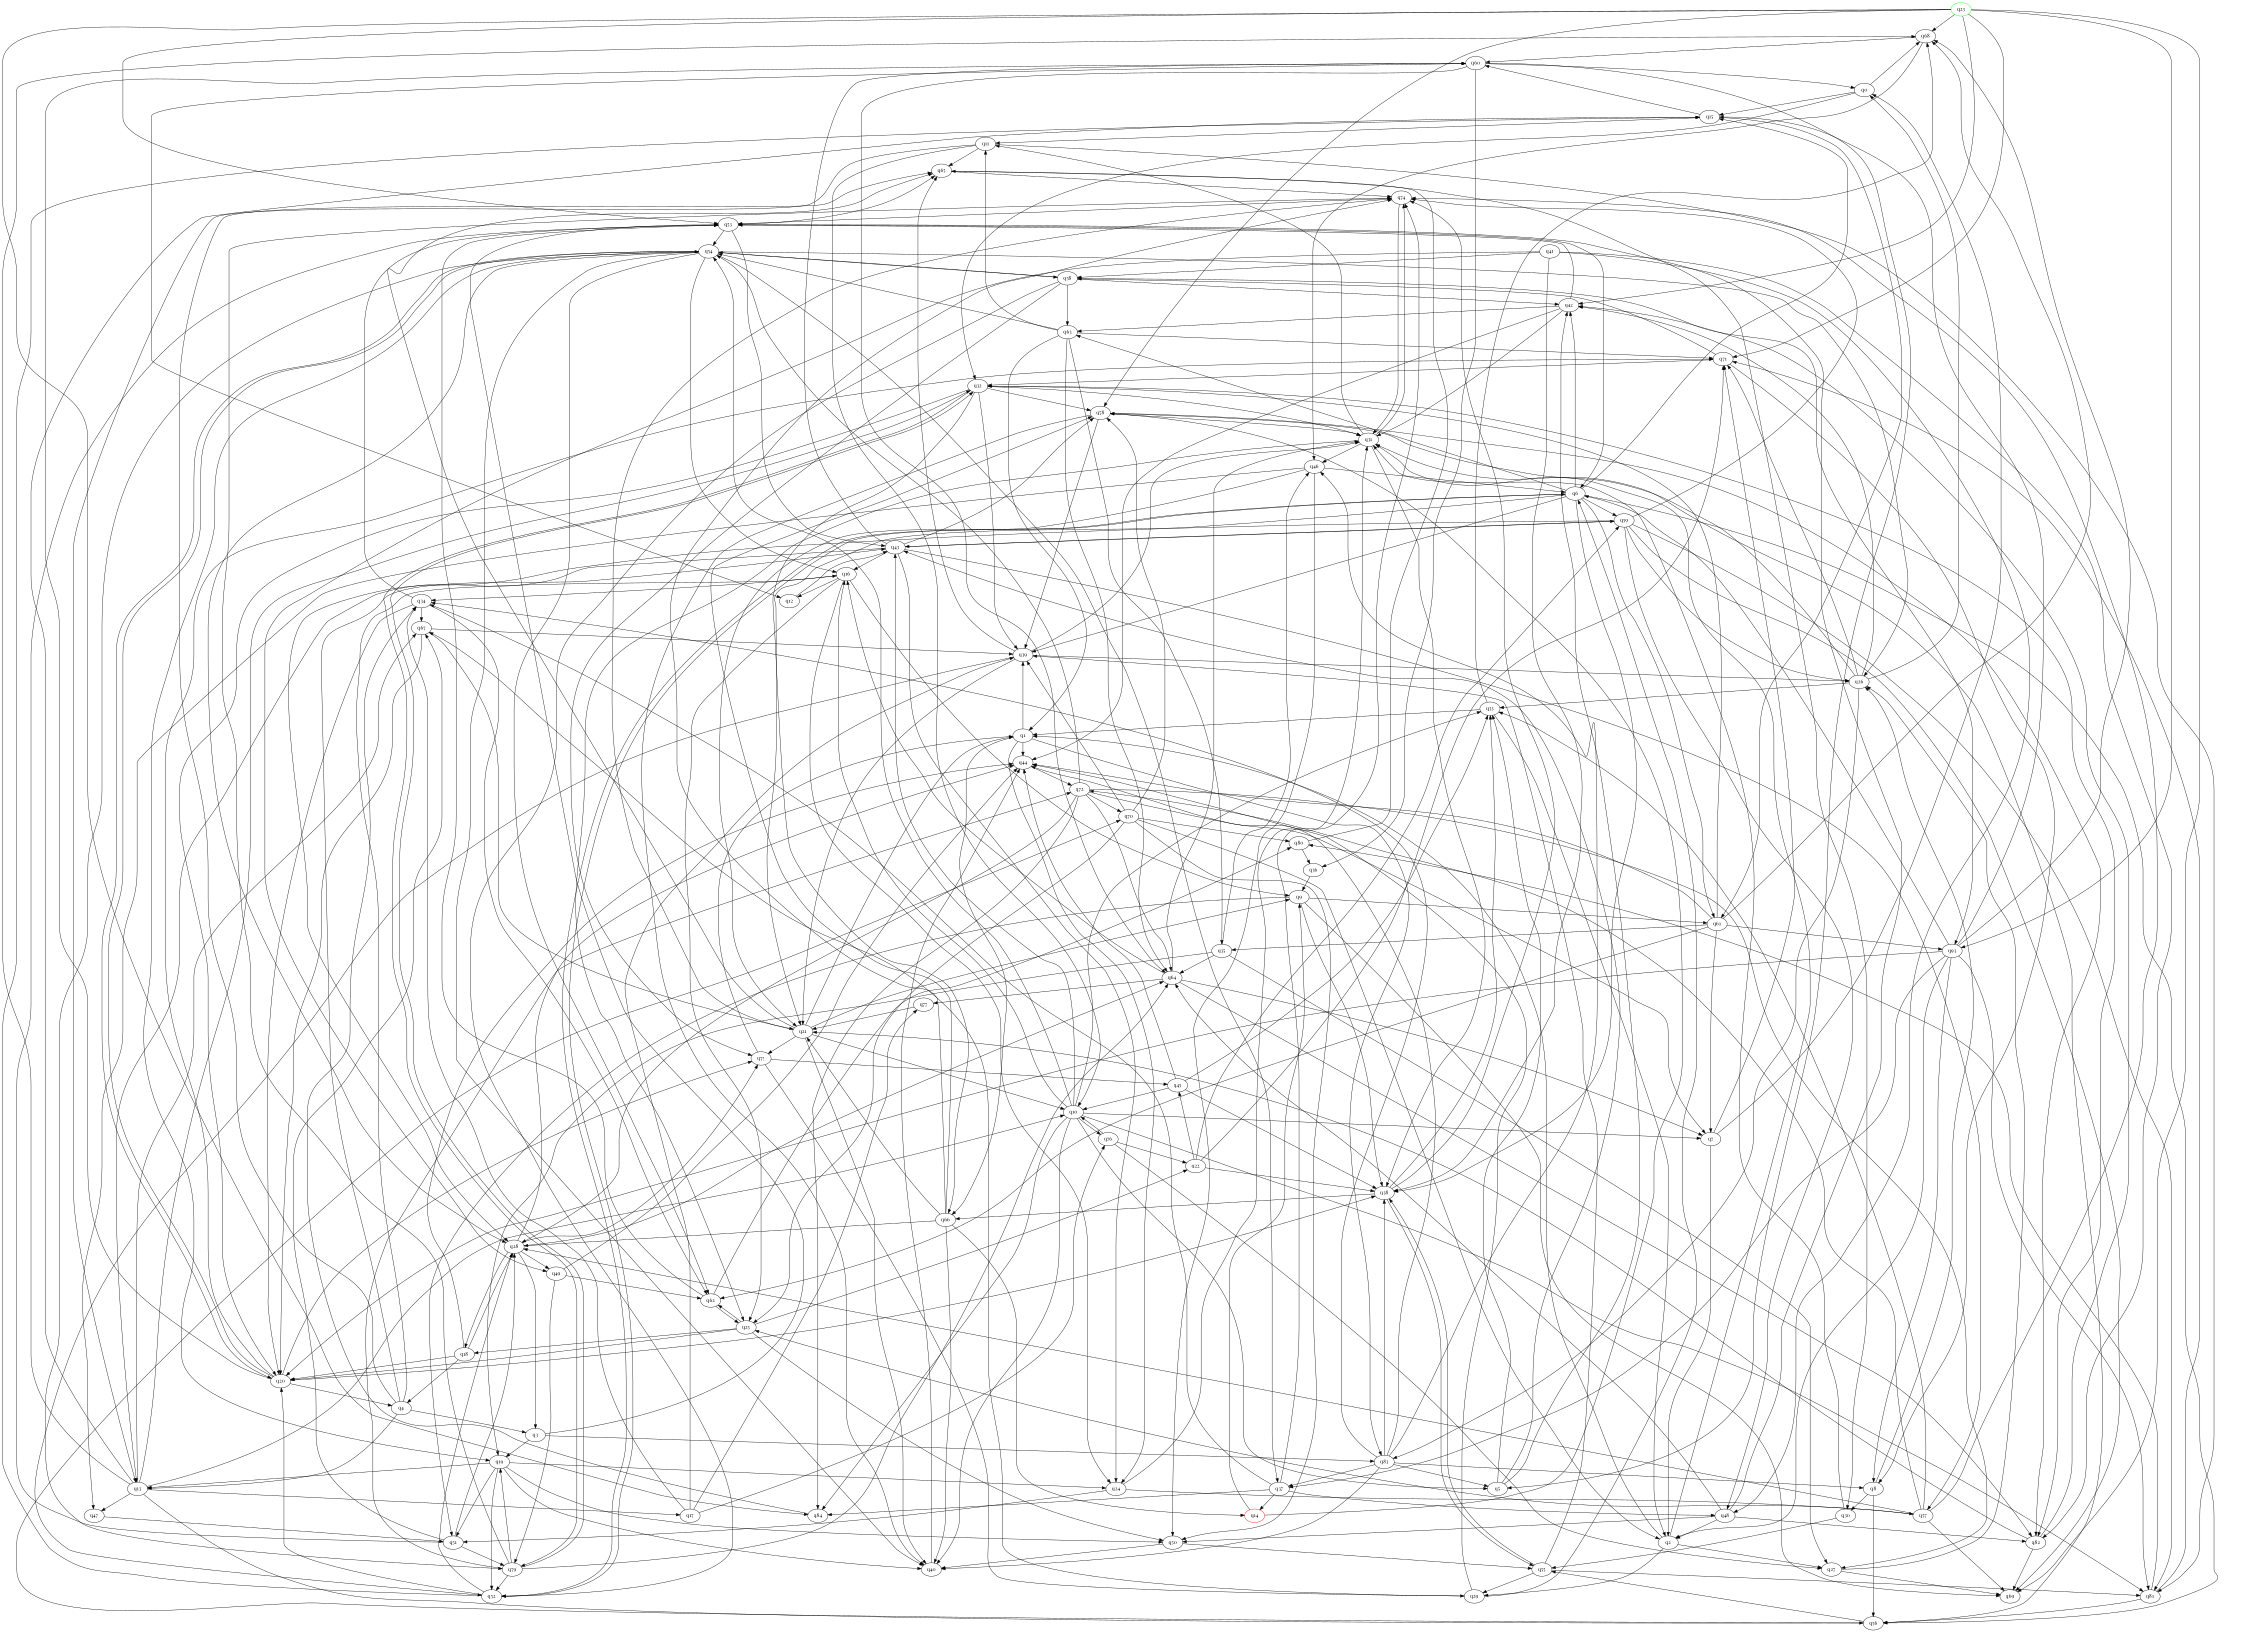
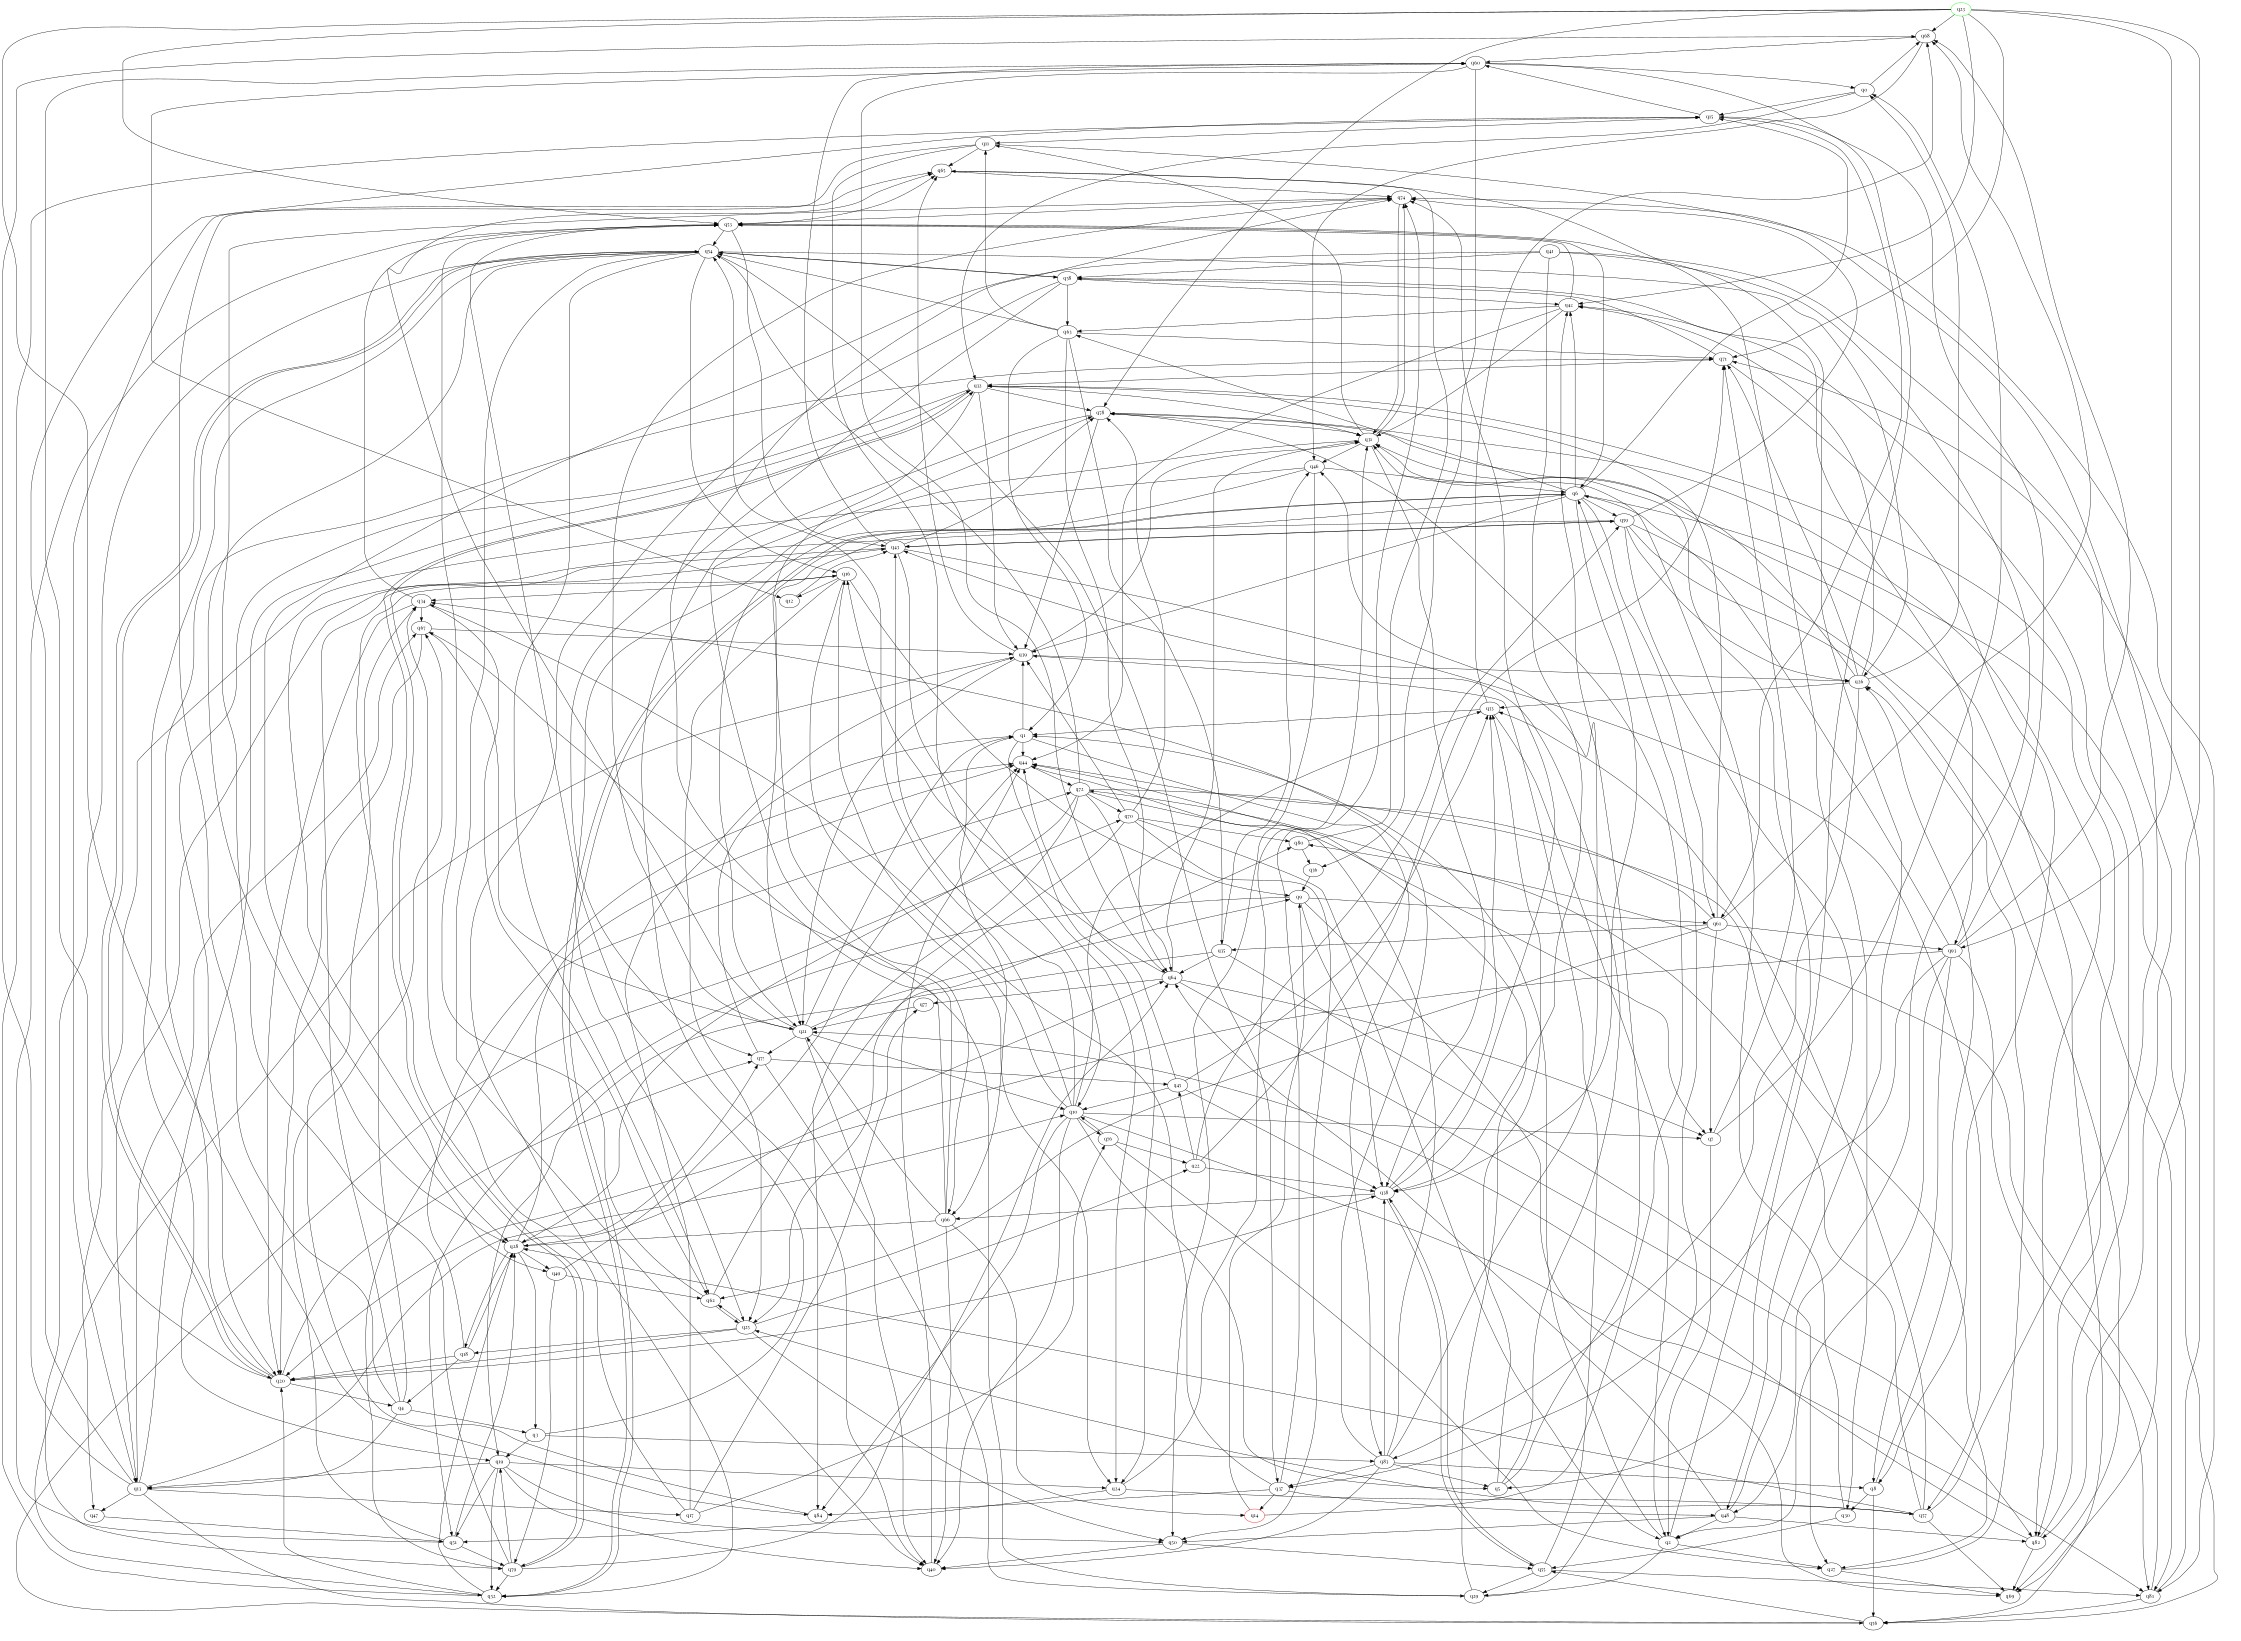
(872, 560) -> none
